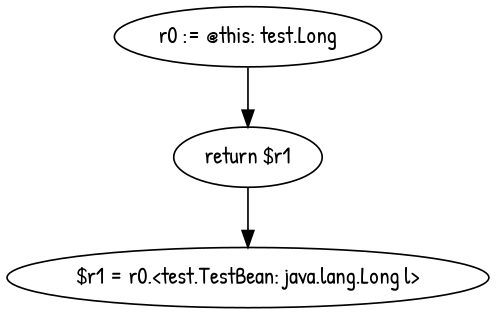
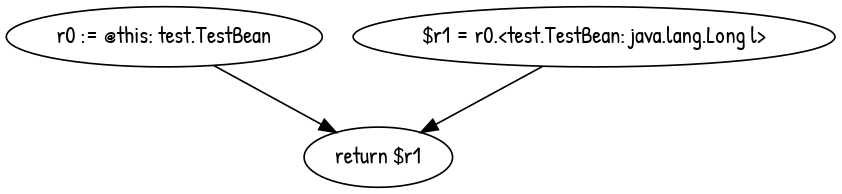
(248, 37) -> (164, 37)
(248, 209) -> (489, 95)
